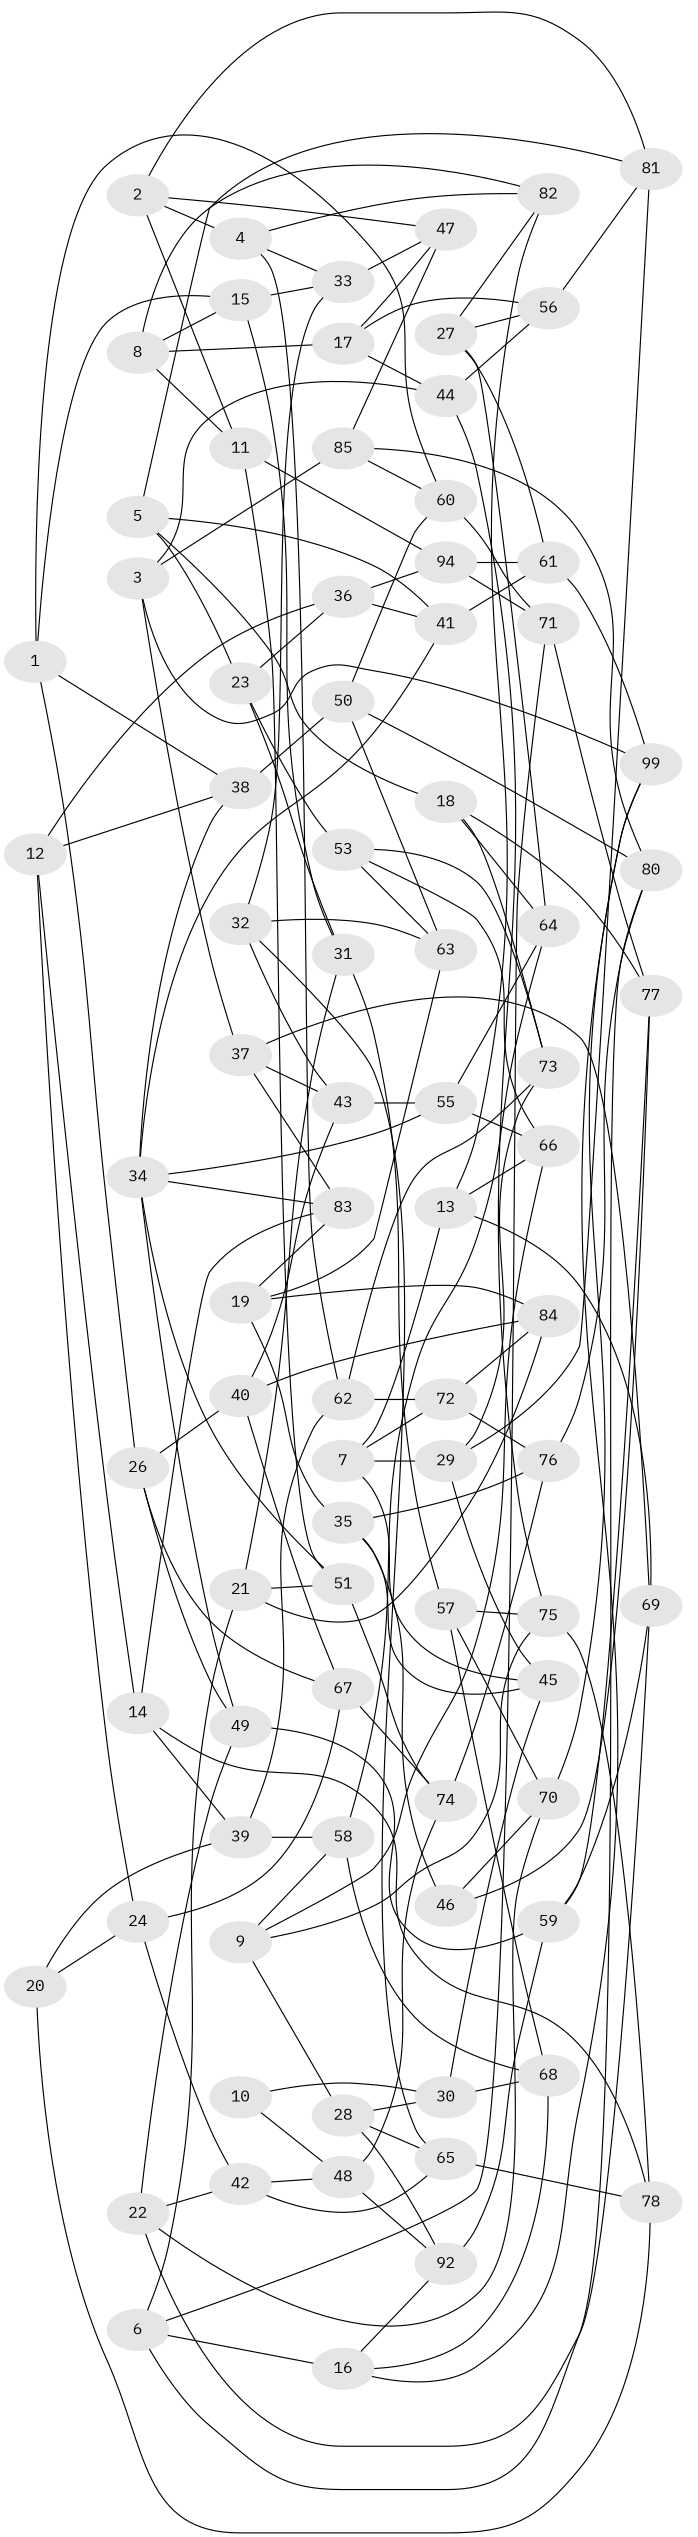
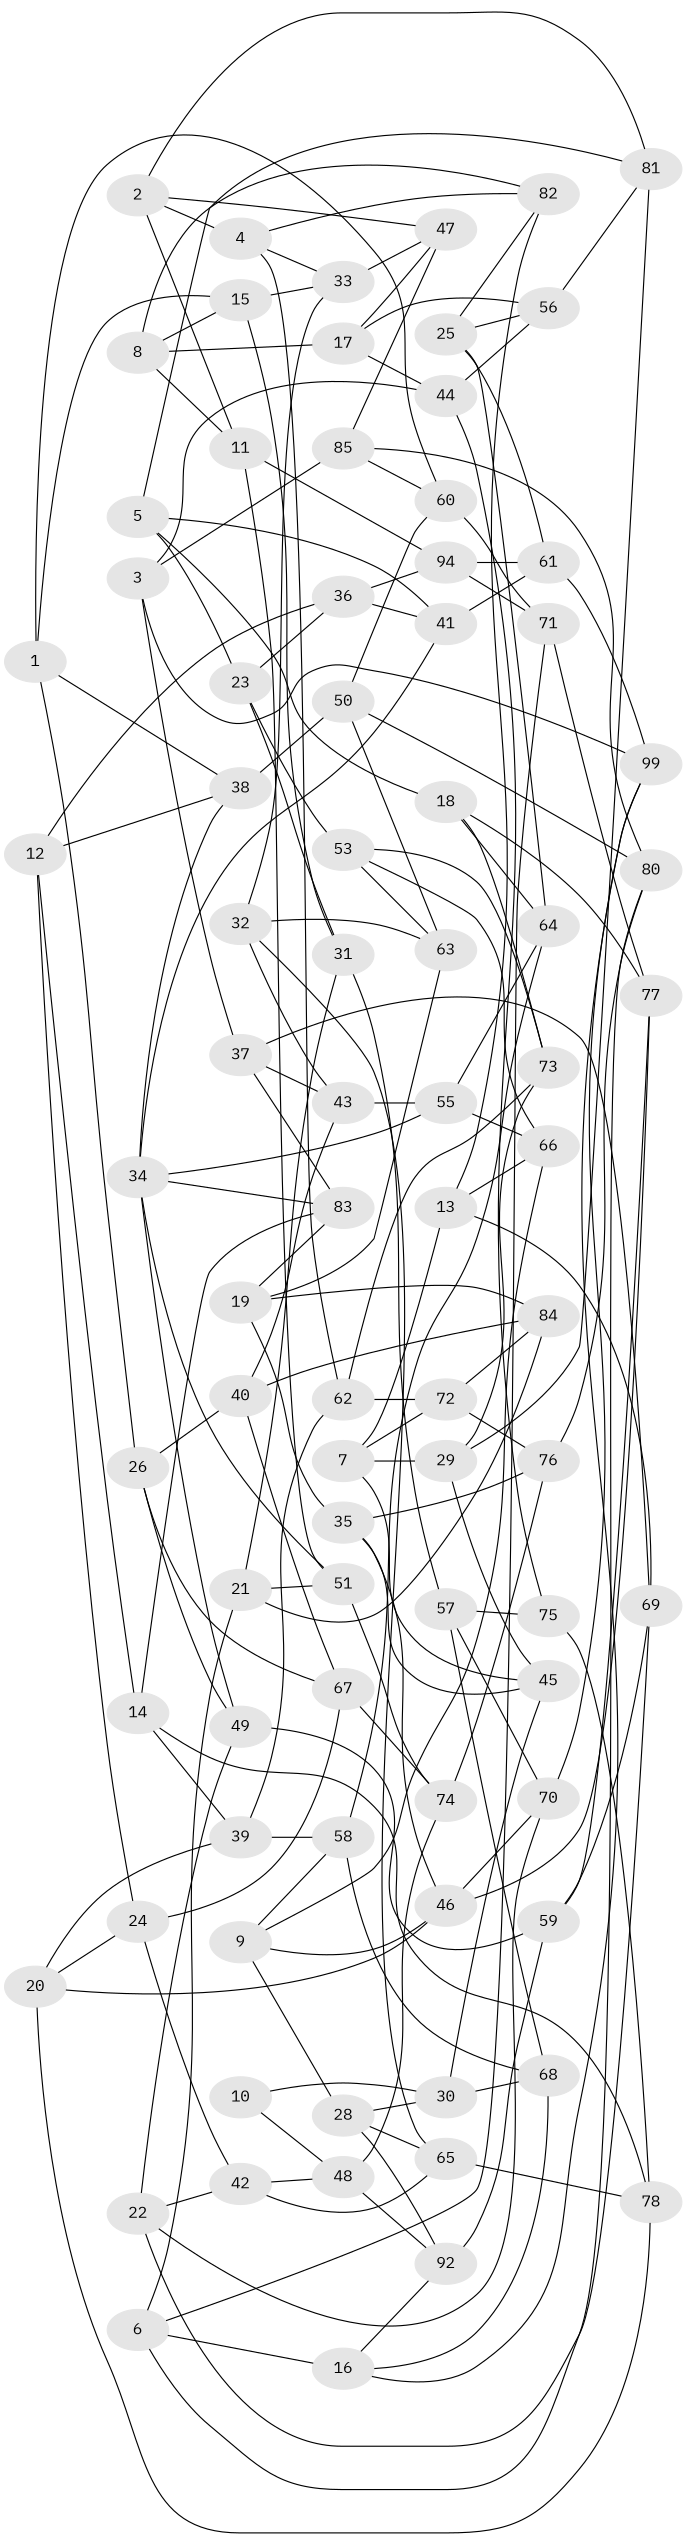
(446, 334) -> (446, 334)
(469, 1842) -> (352, 1953)
none -> (254, 1988)
